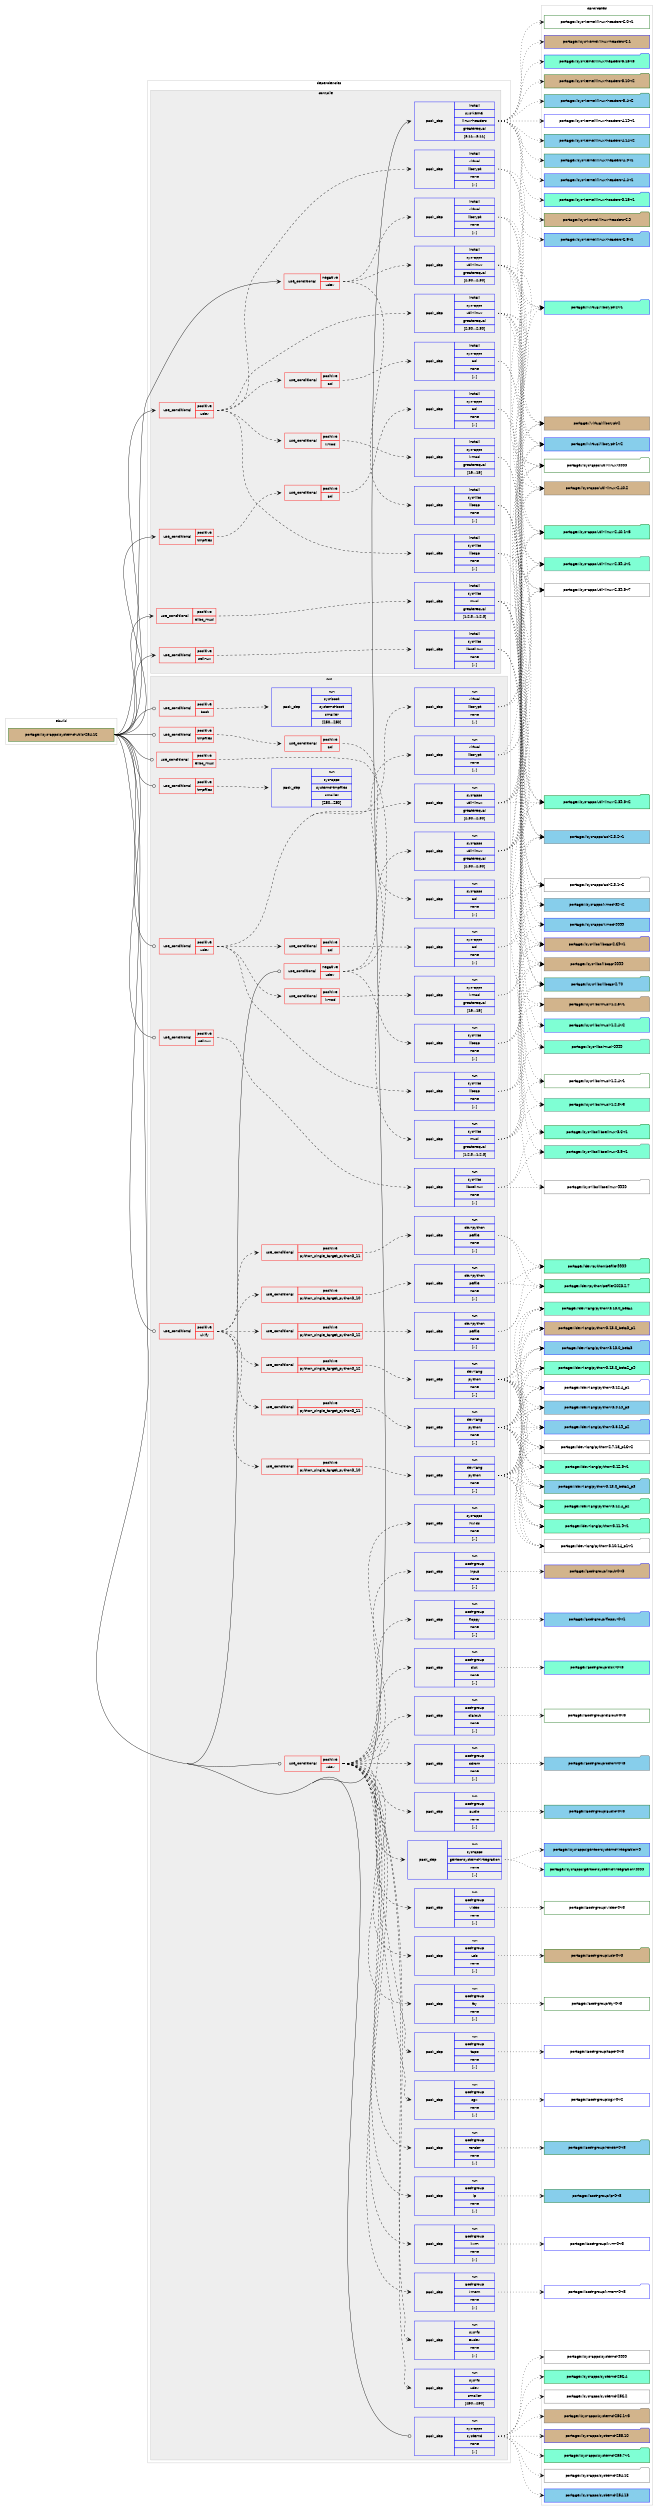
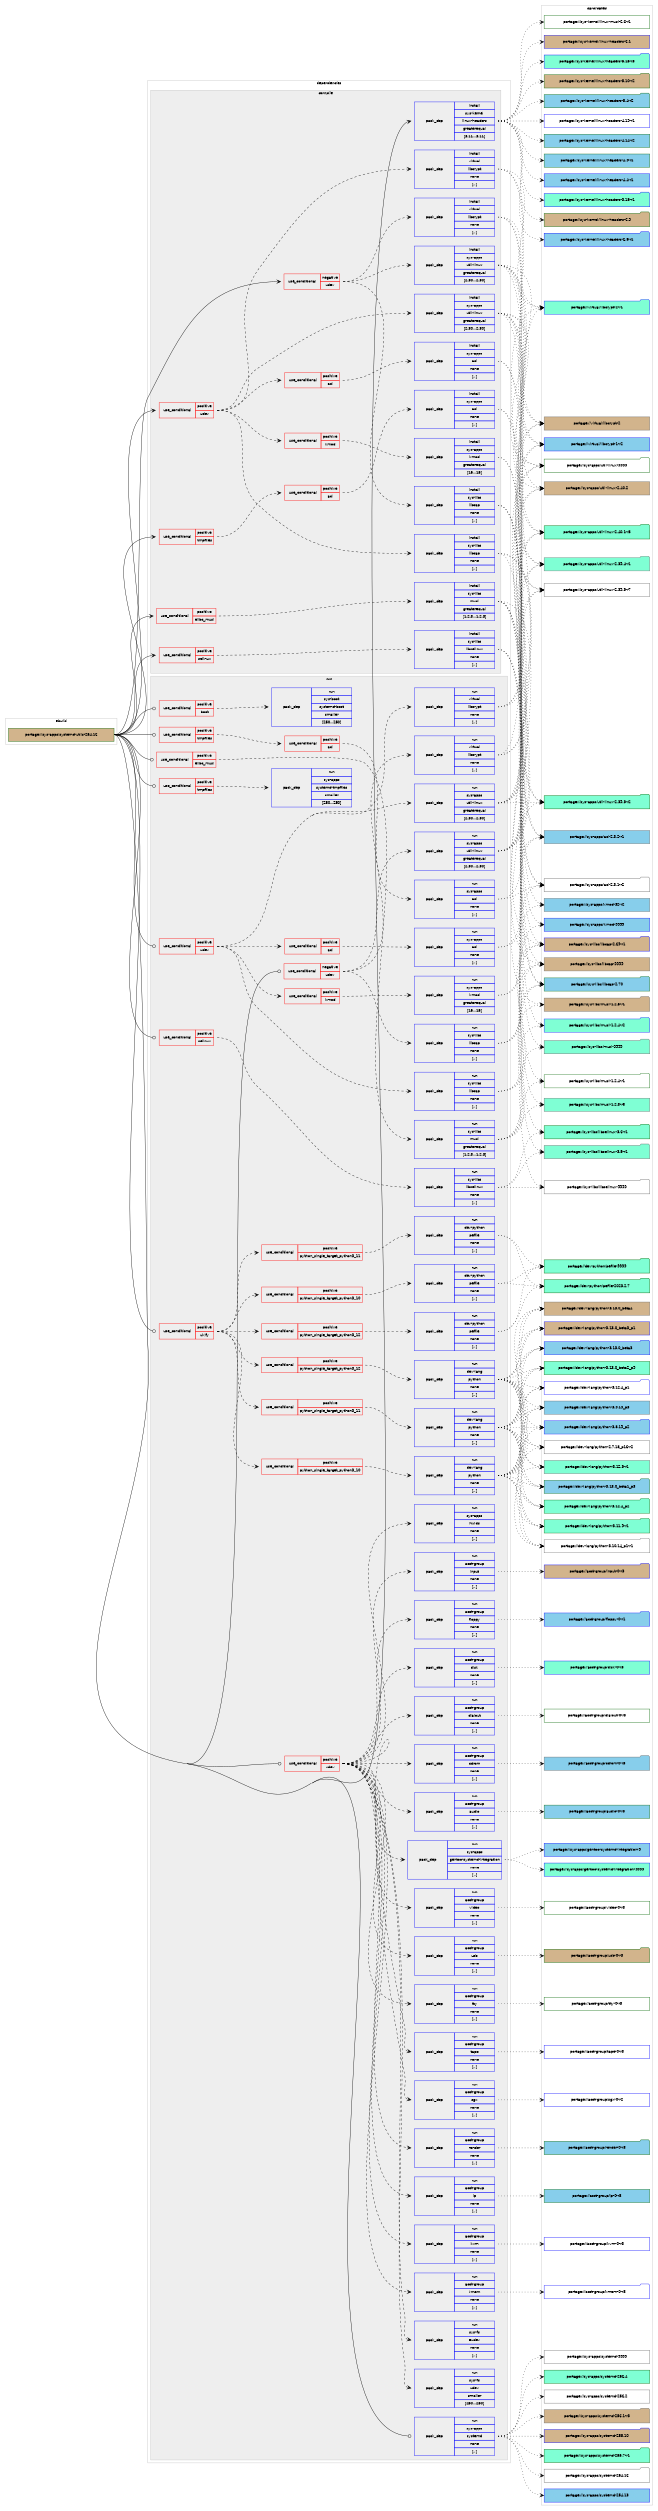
(597, 22) -> (597, 22)
(597, 1309) -> (597, 1309)
